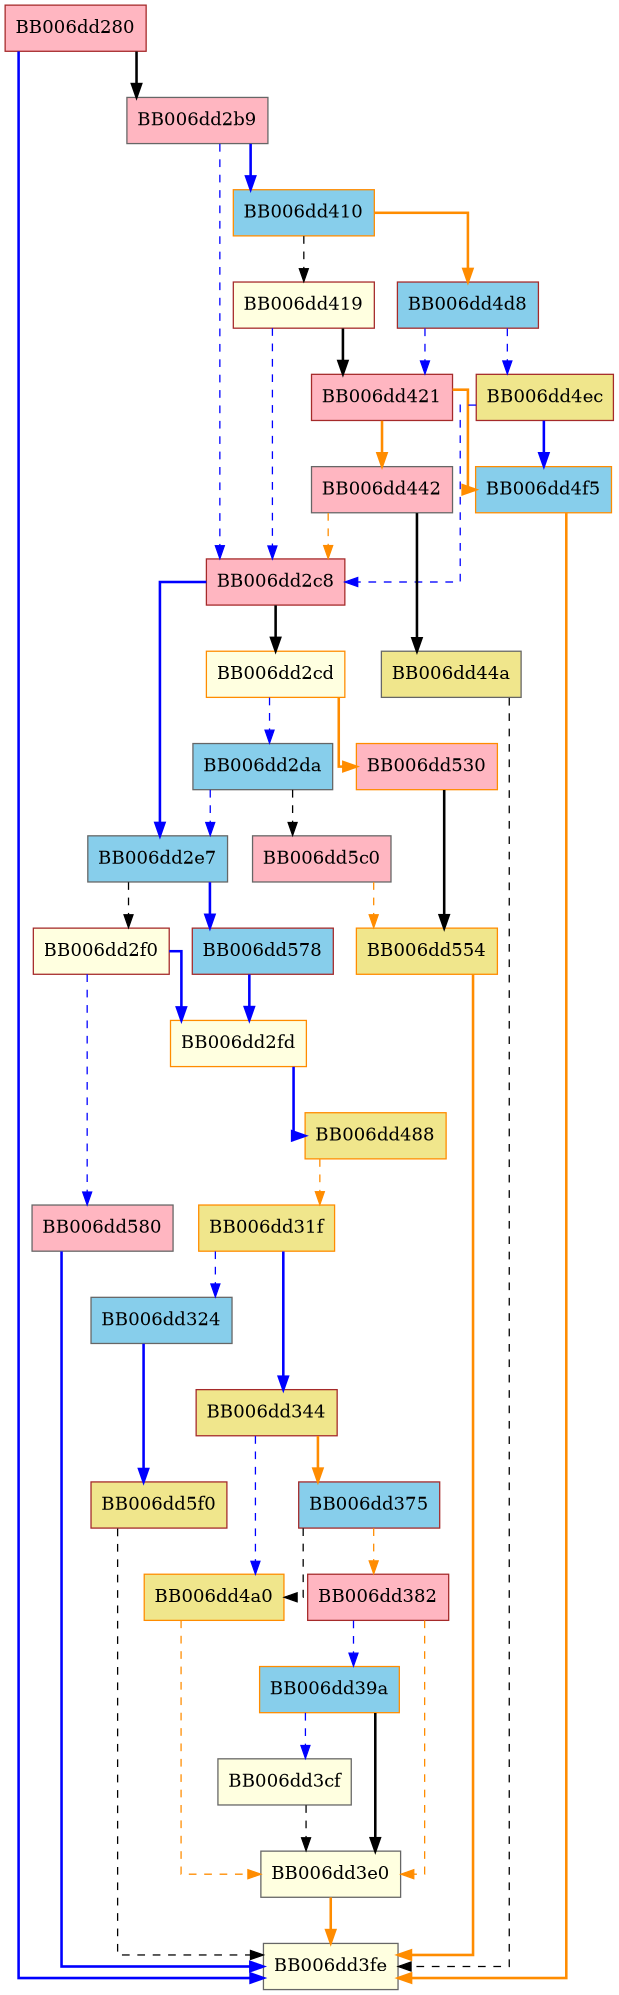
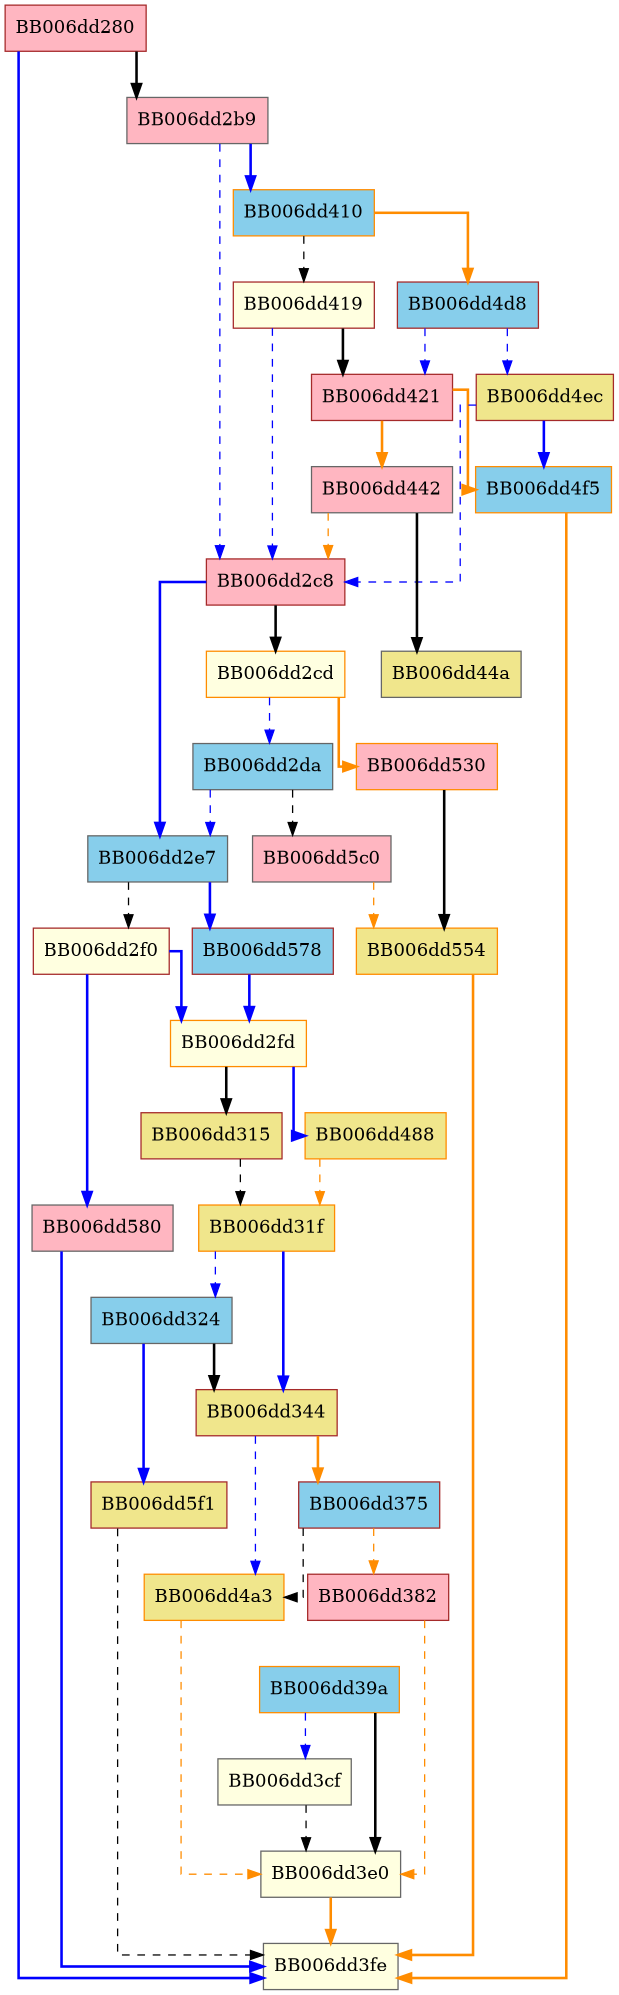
(87, 1083) -> (87, 1083)
none -> (212, 1136)
none -> (214, 1360)
(509, 1381) -> none
(159, 1505) -> (159, 1505)
(214, 1597) -> (214, 1597)
(353, 1637) -> none
